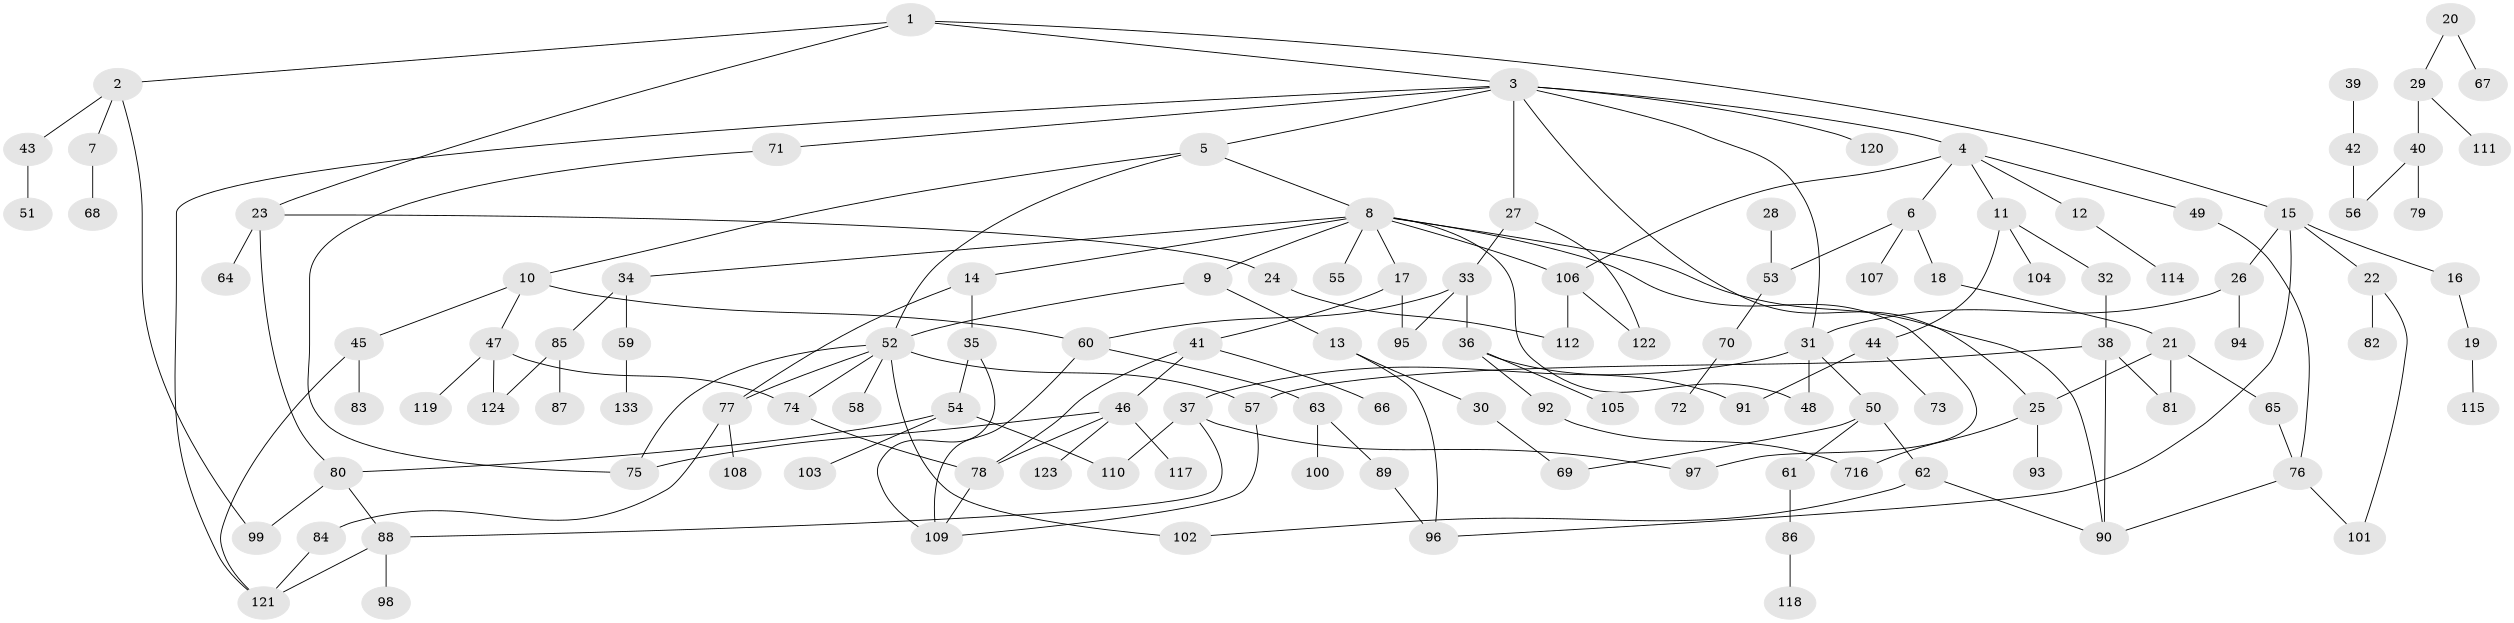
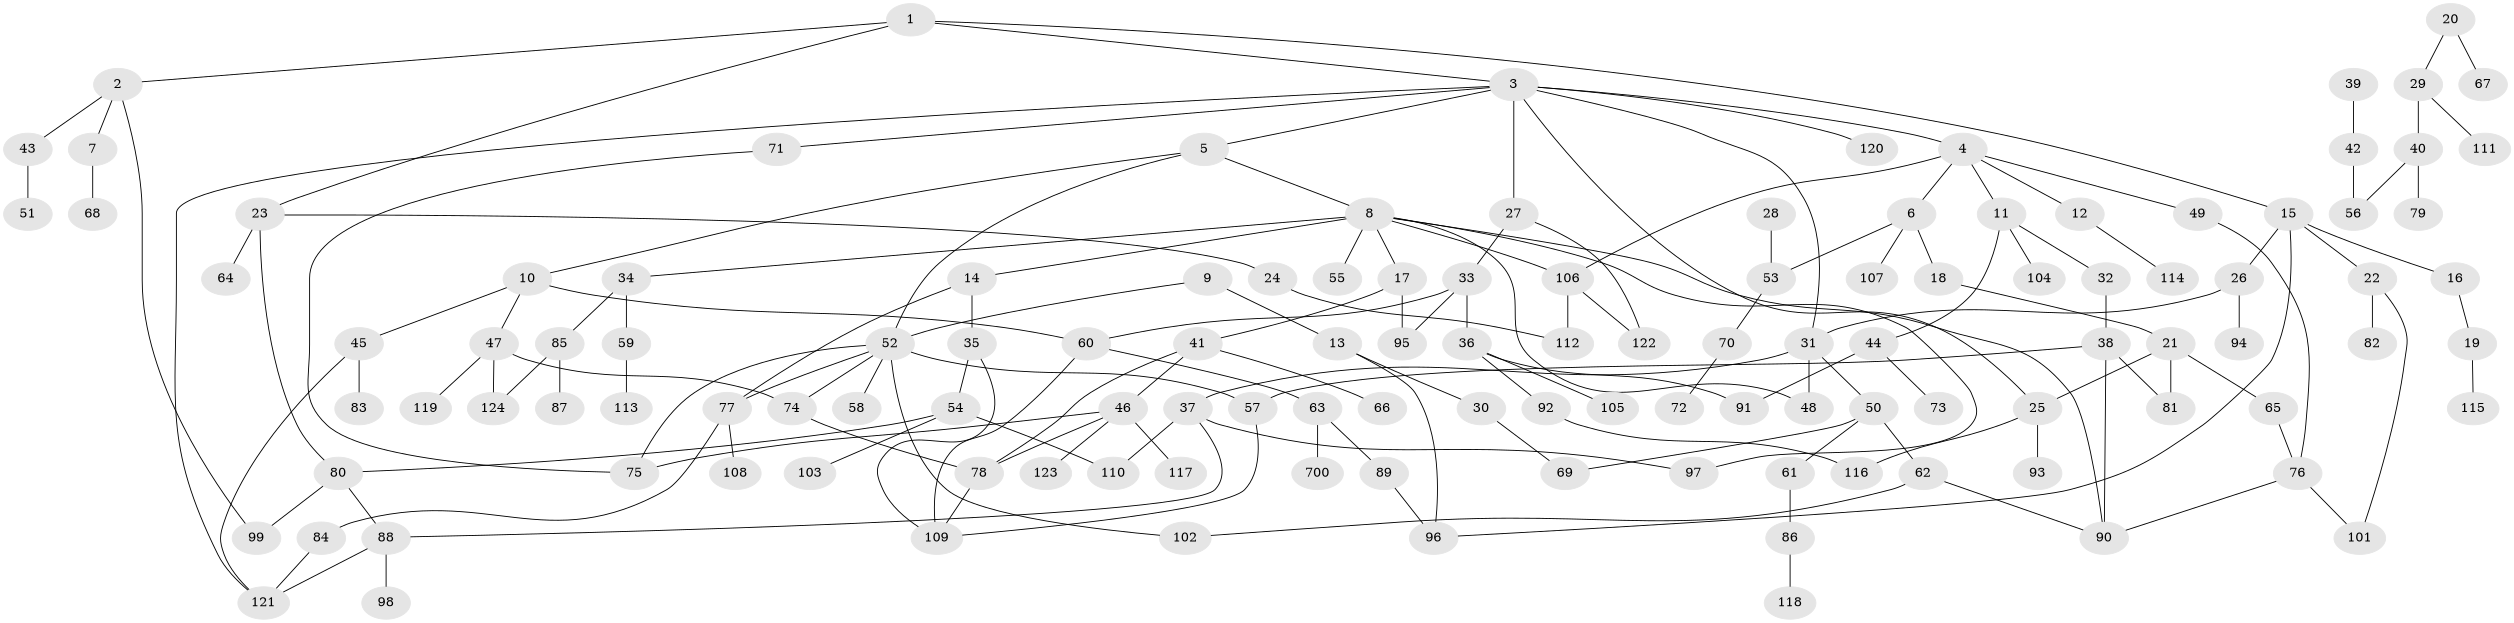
(1287, 244) -> none
(626, 409) -> (626, 409)
(1318, 473) -> (1318, 473)
(1857, 473) -> (1857, 473)
